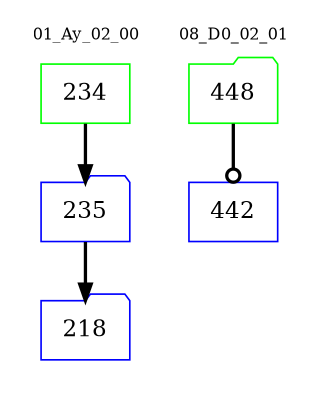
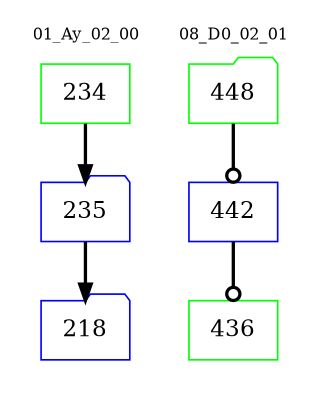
none -> (233, 330)
